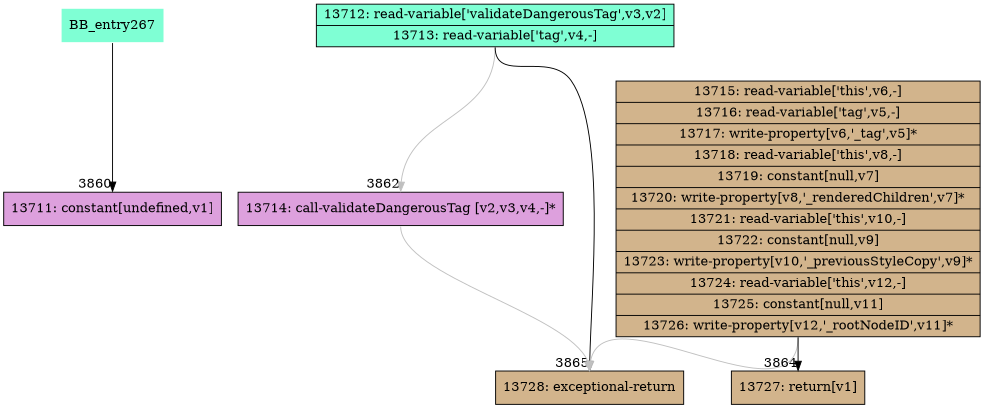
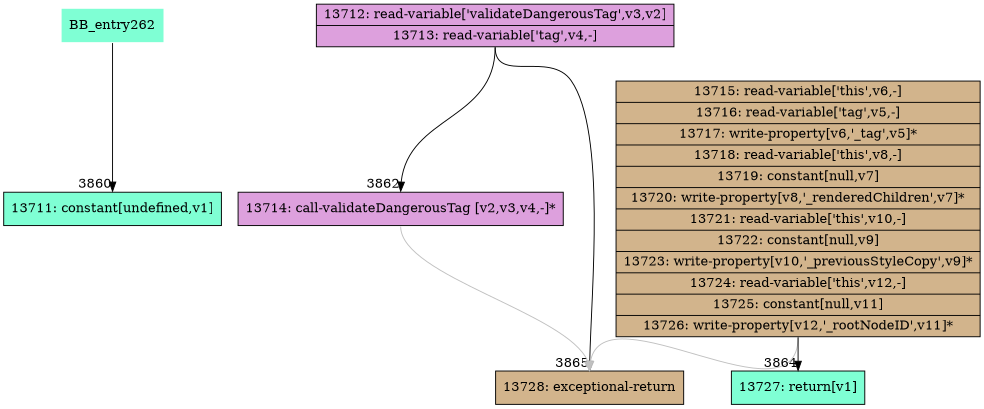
(113, 25) -> (113, 25)
(495, 25) -> (495, 25)
(452, 117) -> (452, 117)
(113, 209) -> (113, 209)
(798, 388) -> (798, 388)
